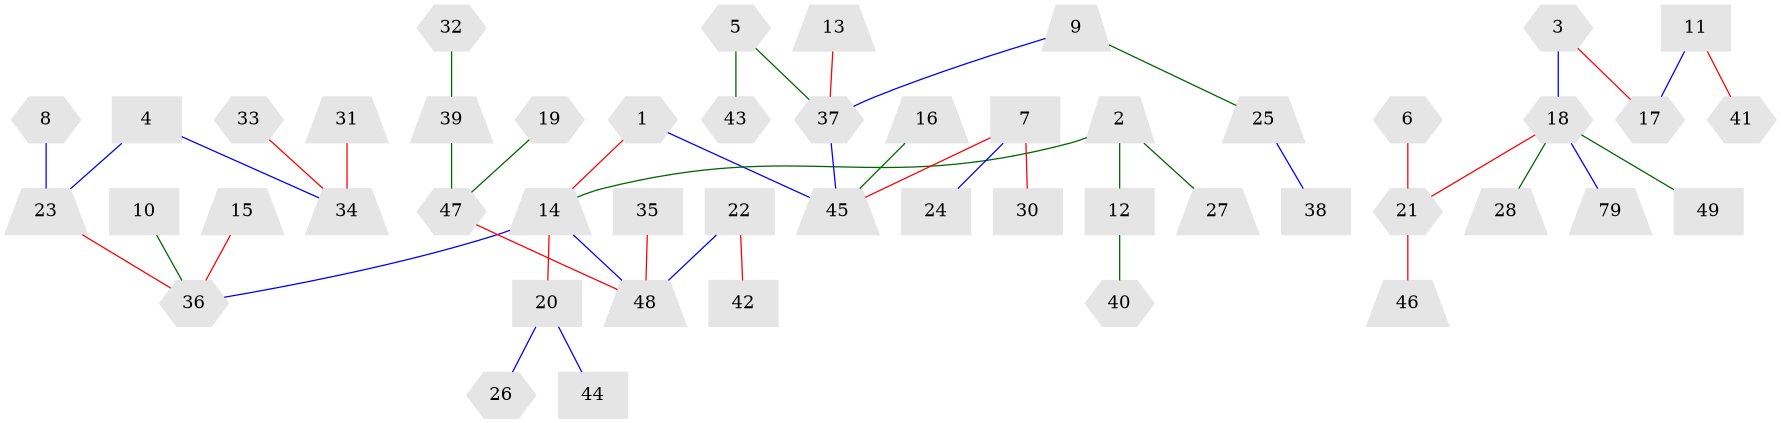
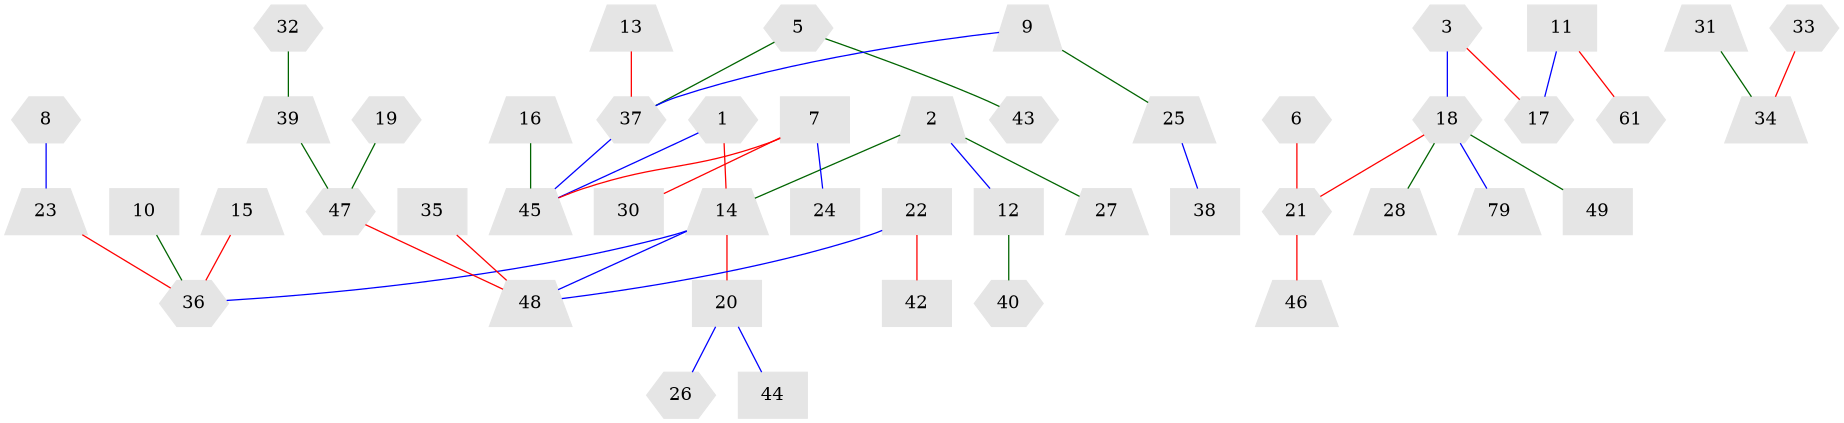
(147, 120) -> none
(1742, 120) -> (1631, 120)
(347, 166) -> (1736, 74)
(1120, 166) -> (971, 166)
